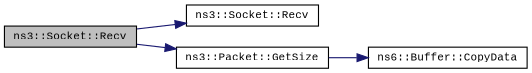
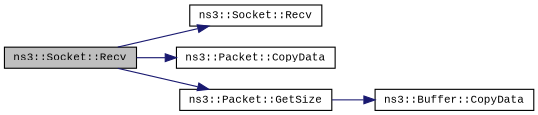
none -> (256, 58)
(448, 58) -> (454, 100)
